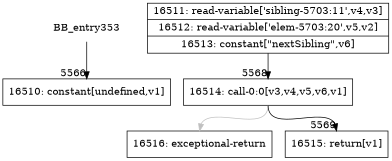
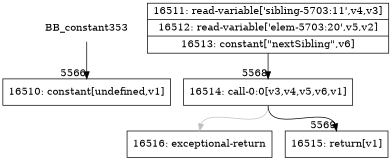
(87, 28) -> (87, 28)
